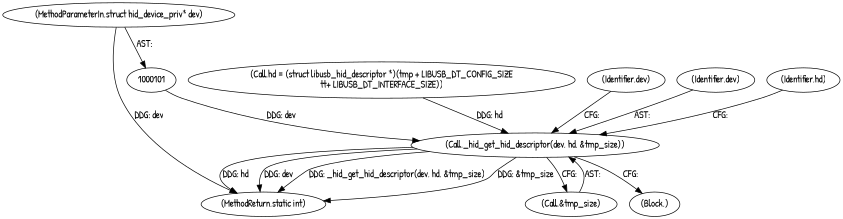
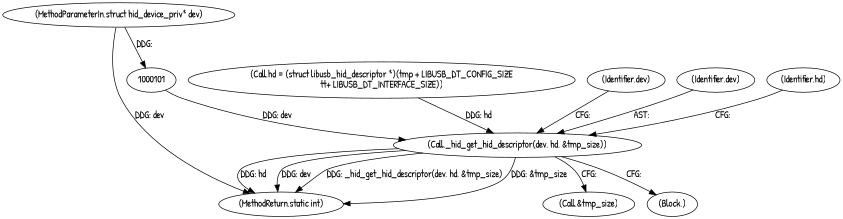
(146, 44) -> (146, 44)
(584, 175) -> none
